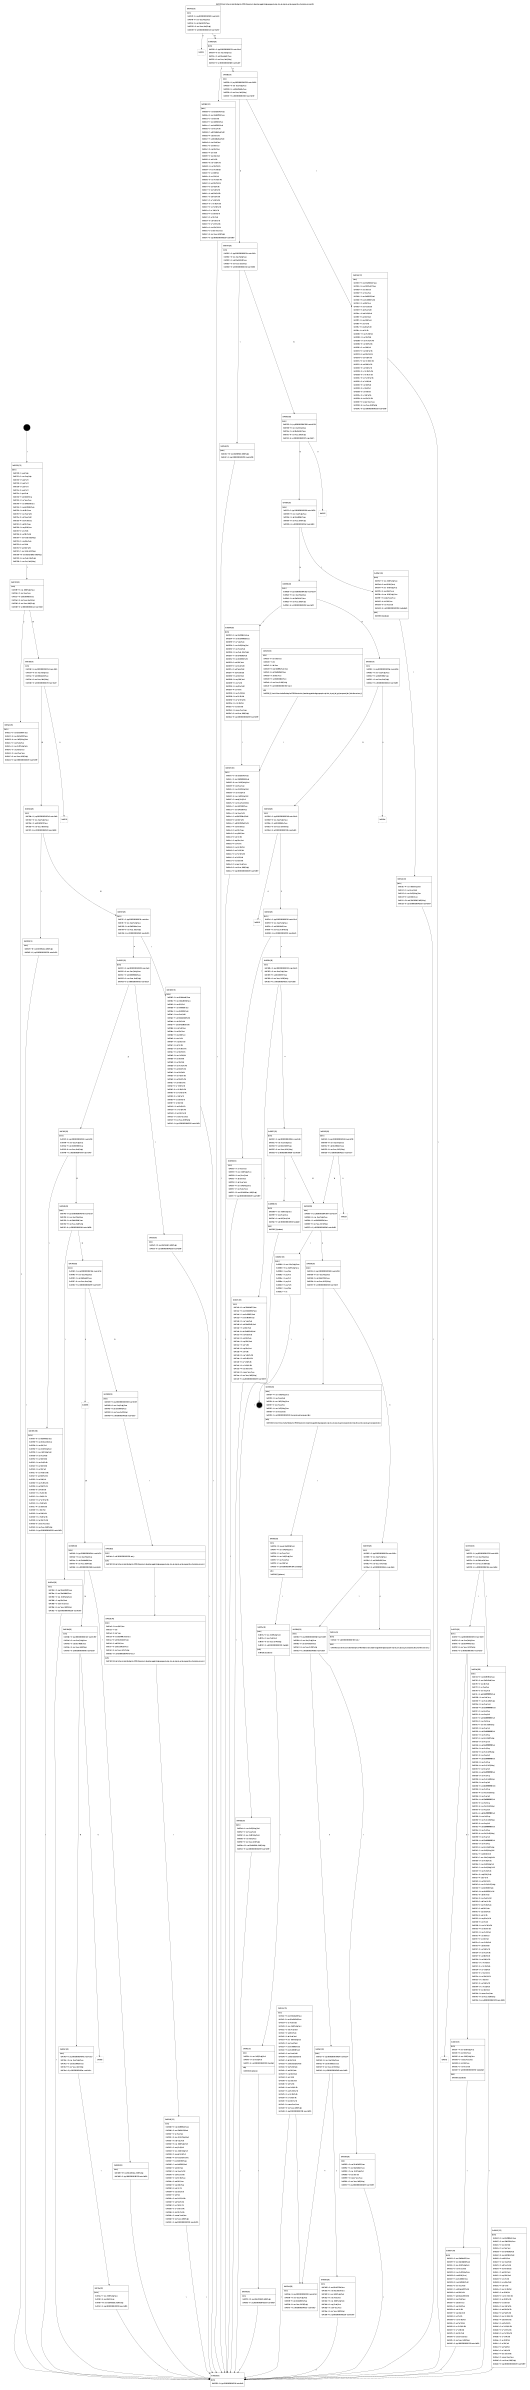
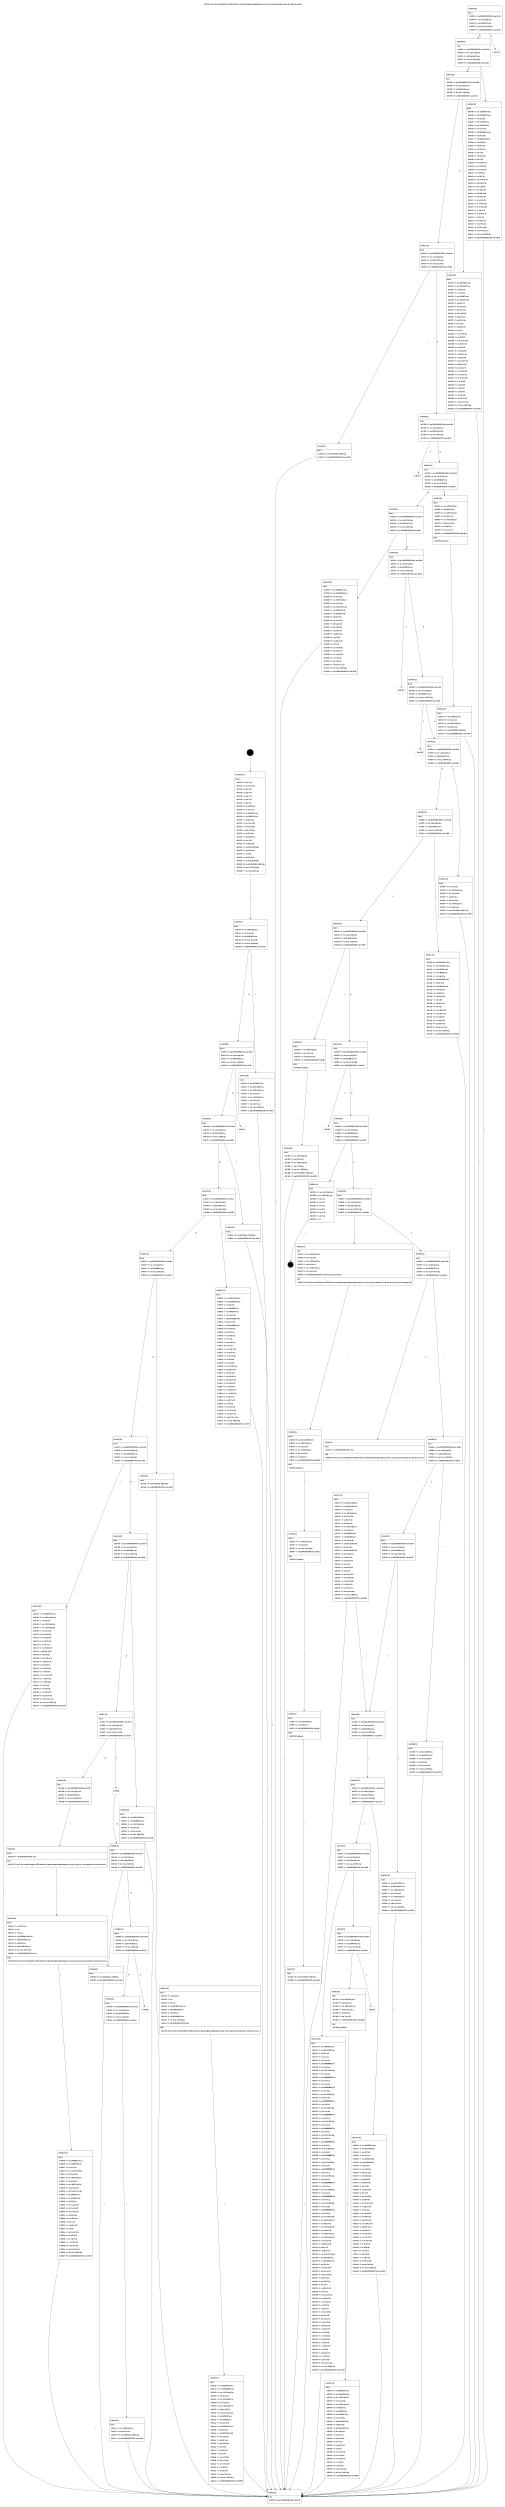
(242, 742) -> (280, 1559)
(302, 1179) -> (350, 994)
none -> (367, 1791)
